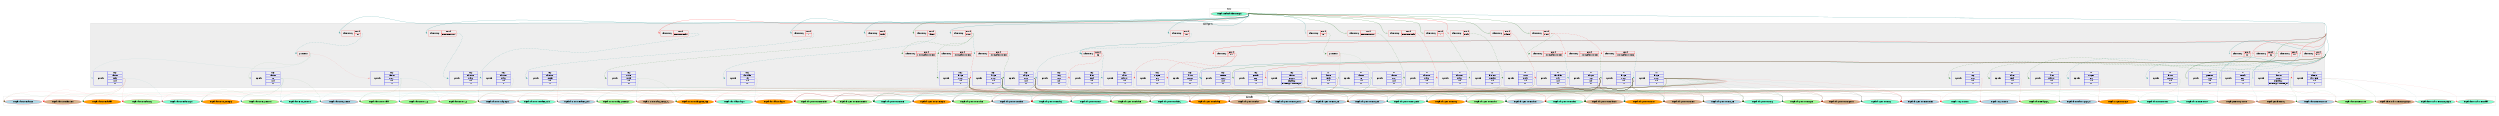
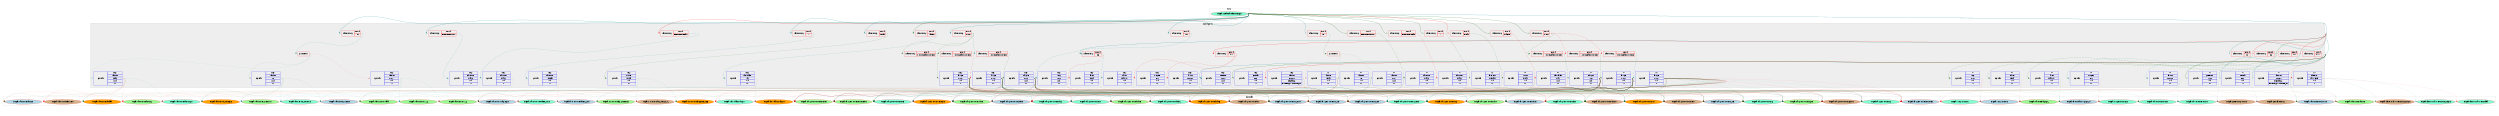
(2118, 102) -> (2118, 102)
(2355, 102) -> (2355, 102)
